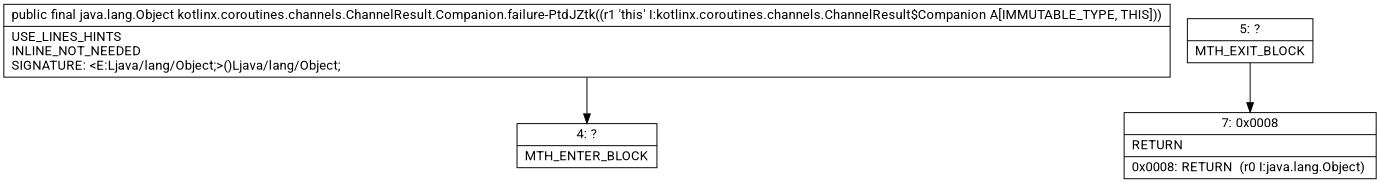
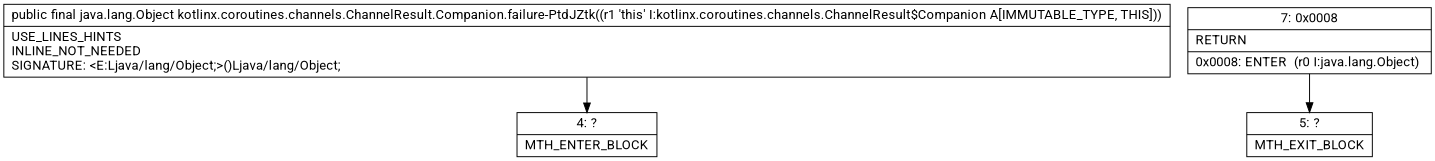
(1250, 83) -> (1310, 88)
(1250, 167) -> (1310, 62)
